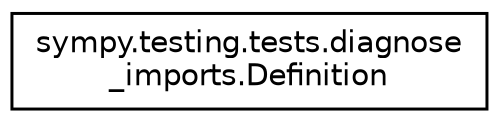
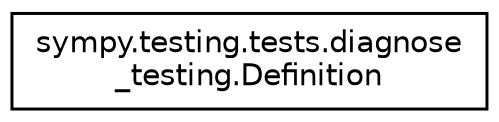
(249, 61) -> (249, 61)
